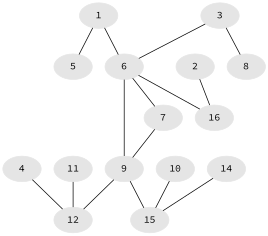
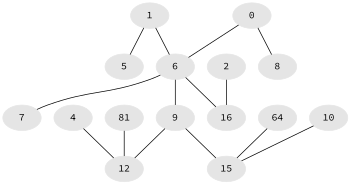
(220, 16) -> (252, 16)
(144, 143) -> none
(73, 169) -> (124, 118)
(226, 169) -> (278, 118)
